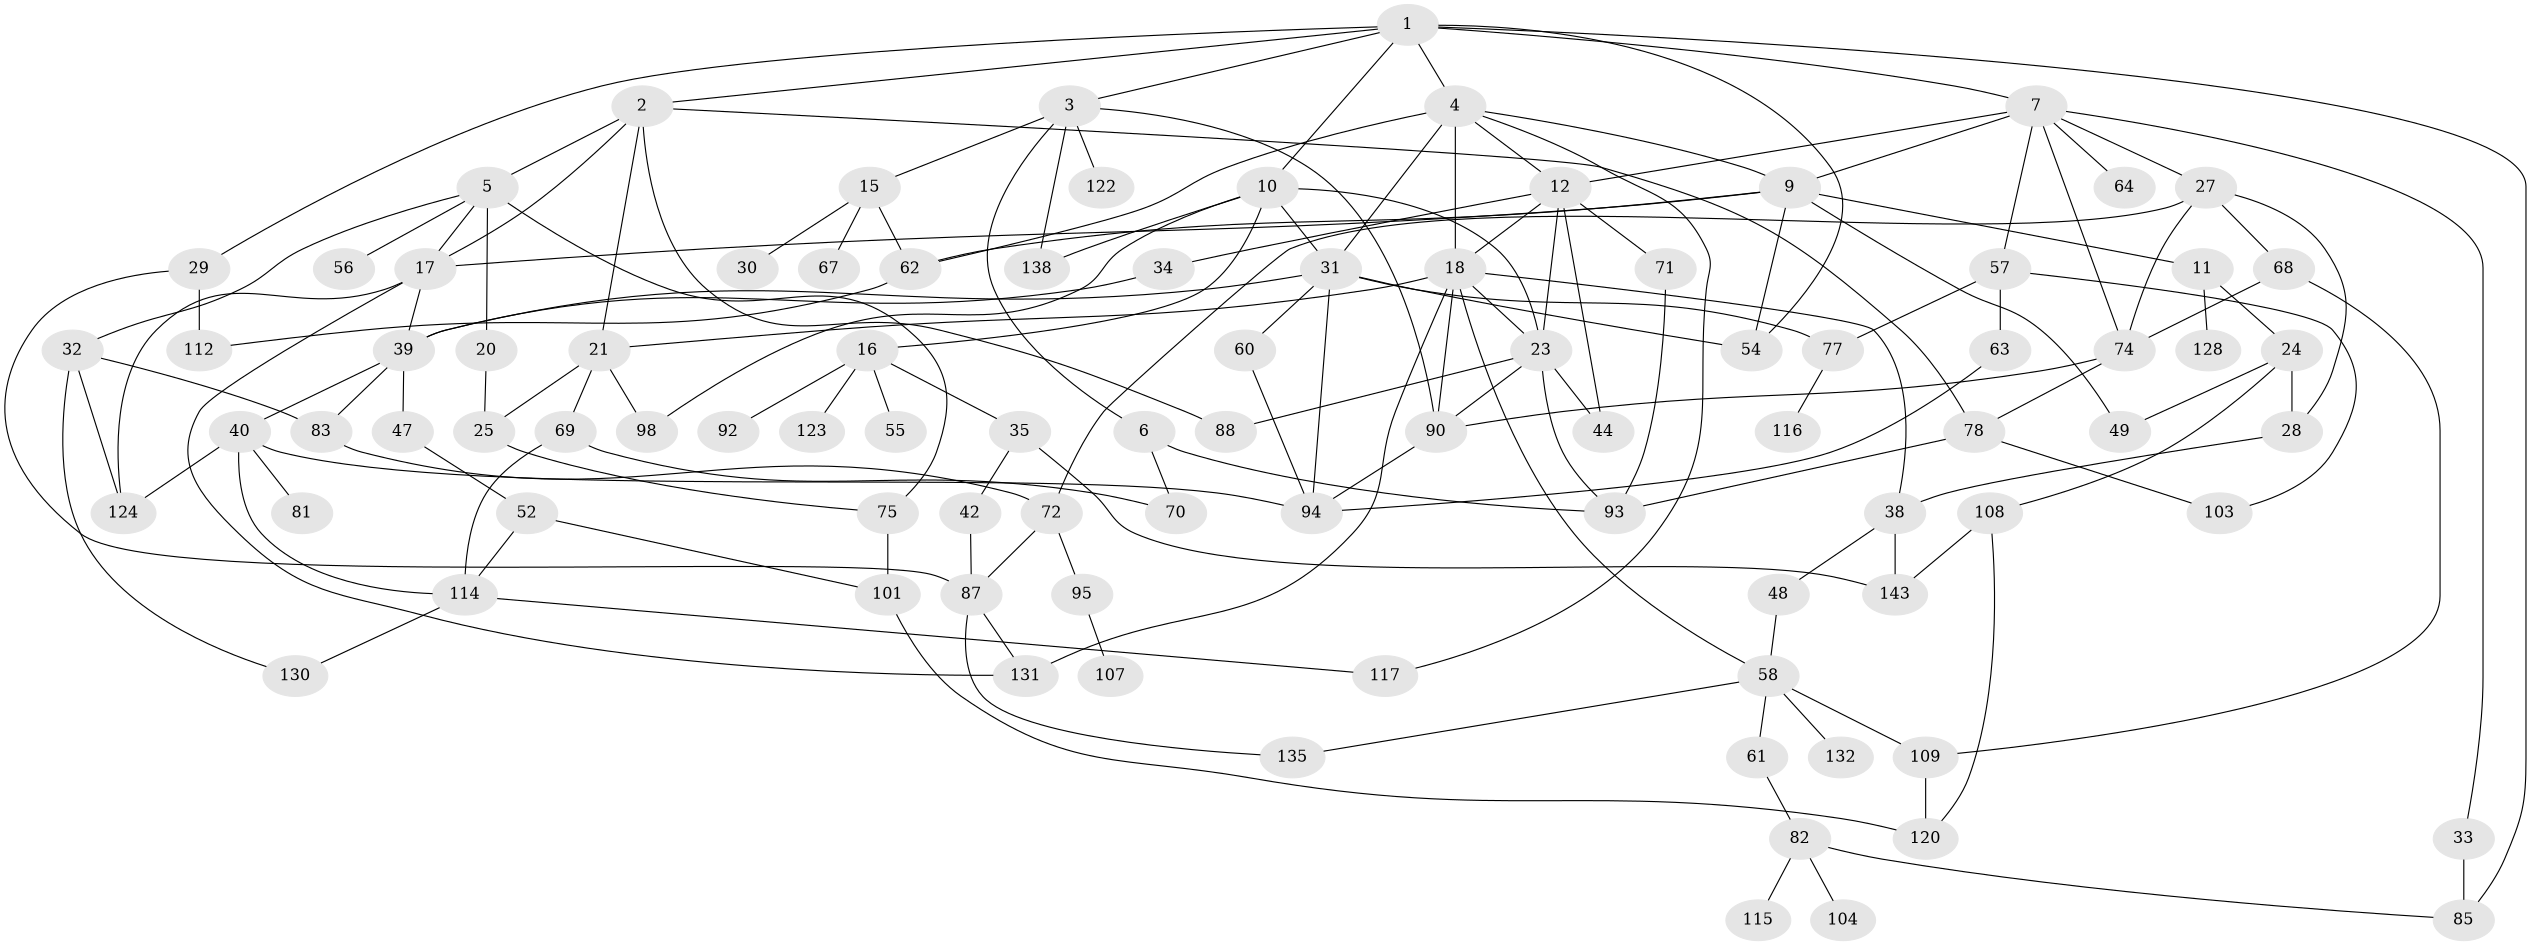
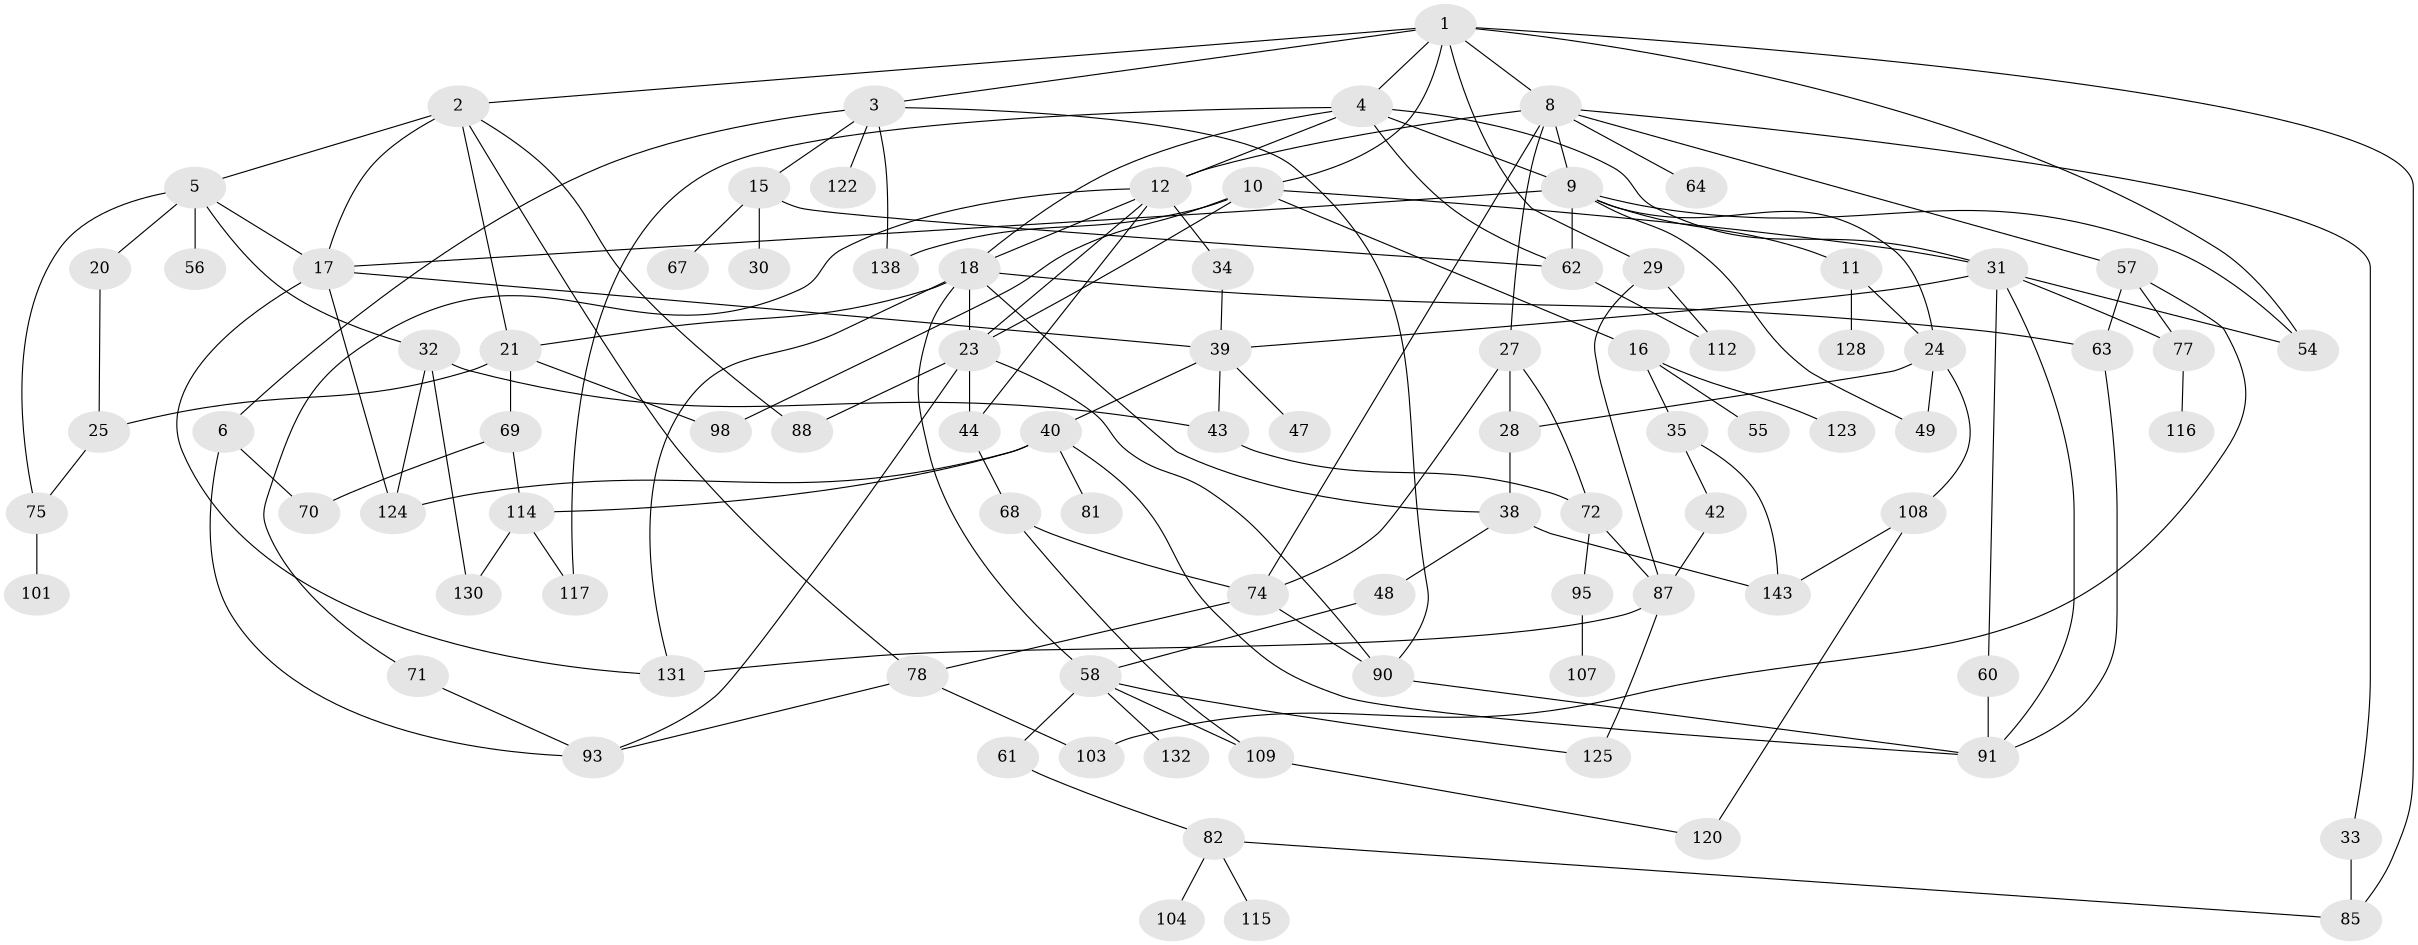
(2036, 106) -> (1551, 106)
none -> (1852, 225)
(2245, 228) -> (990, 473)
(1446, 350) -> (1564, 305)
(321, 432) -> (1218, 432)
(728, 432) -> none
(527, 513) -> none
(1312, 513) -> (1988, 757)
(1293, 757) -> (1598, 757)
(1369, 794) -> none
